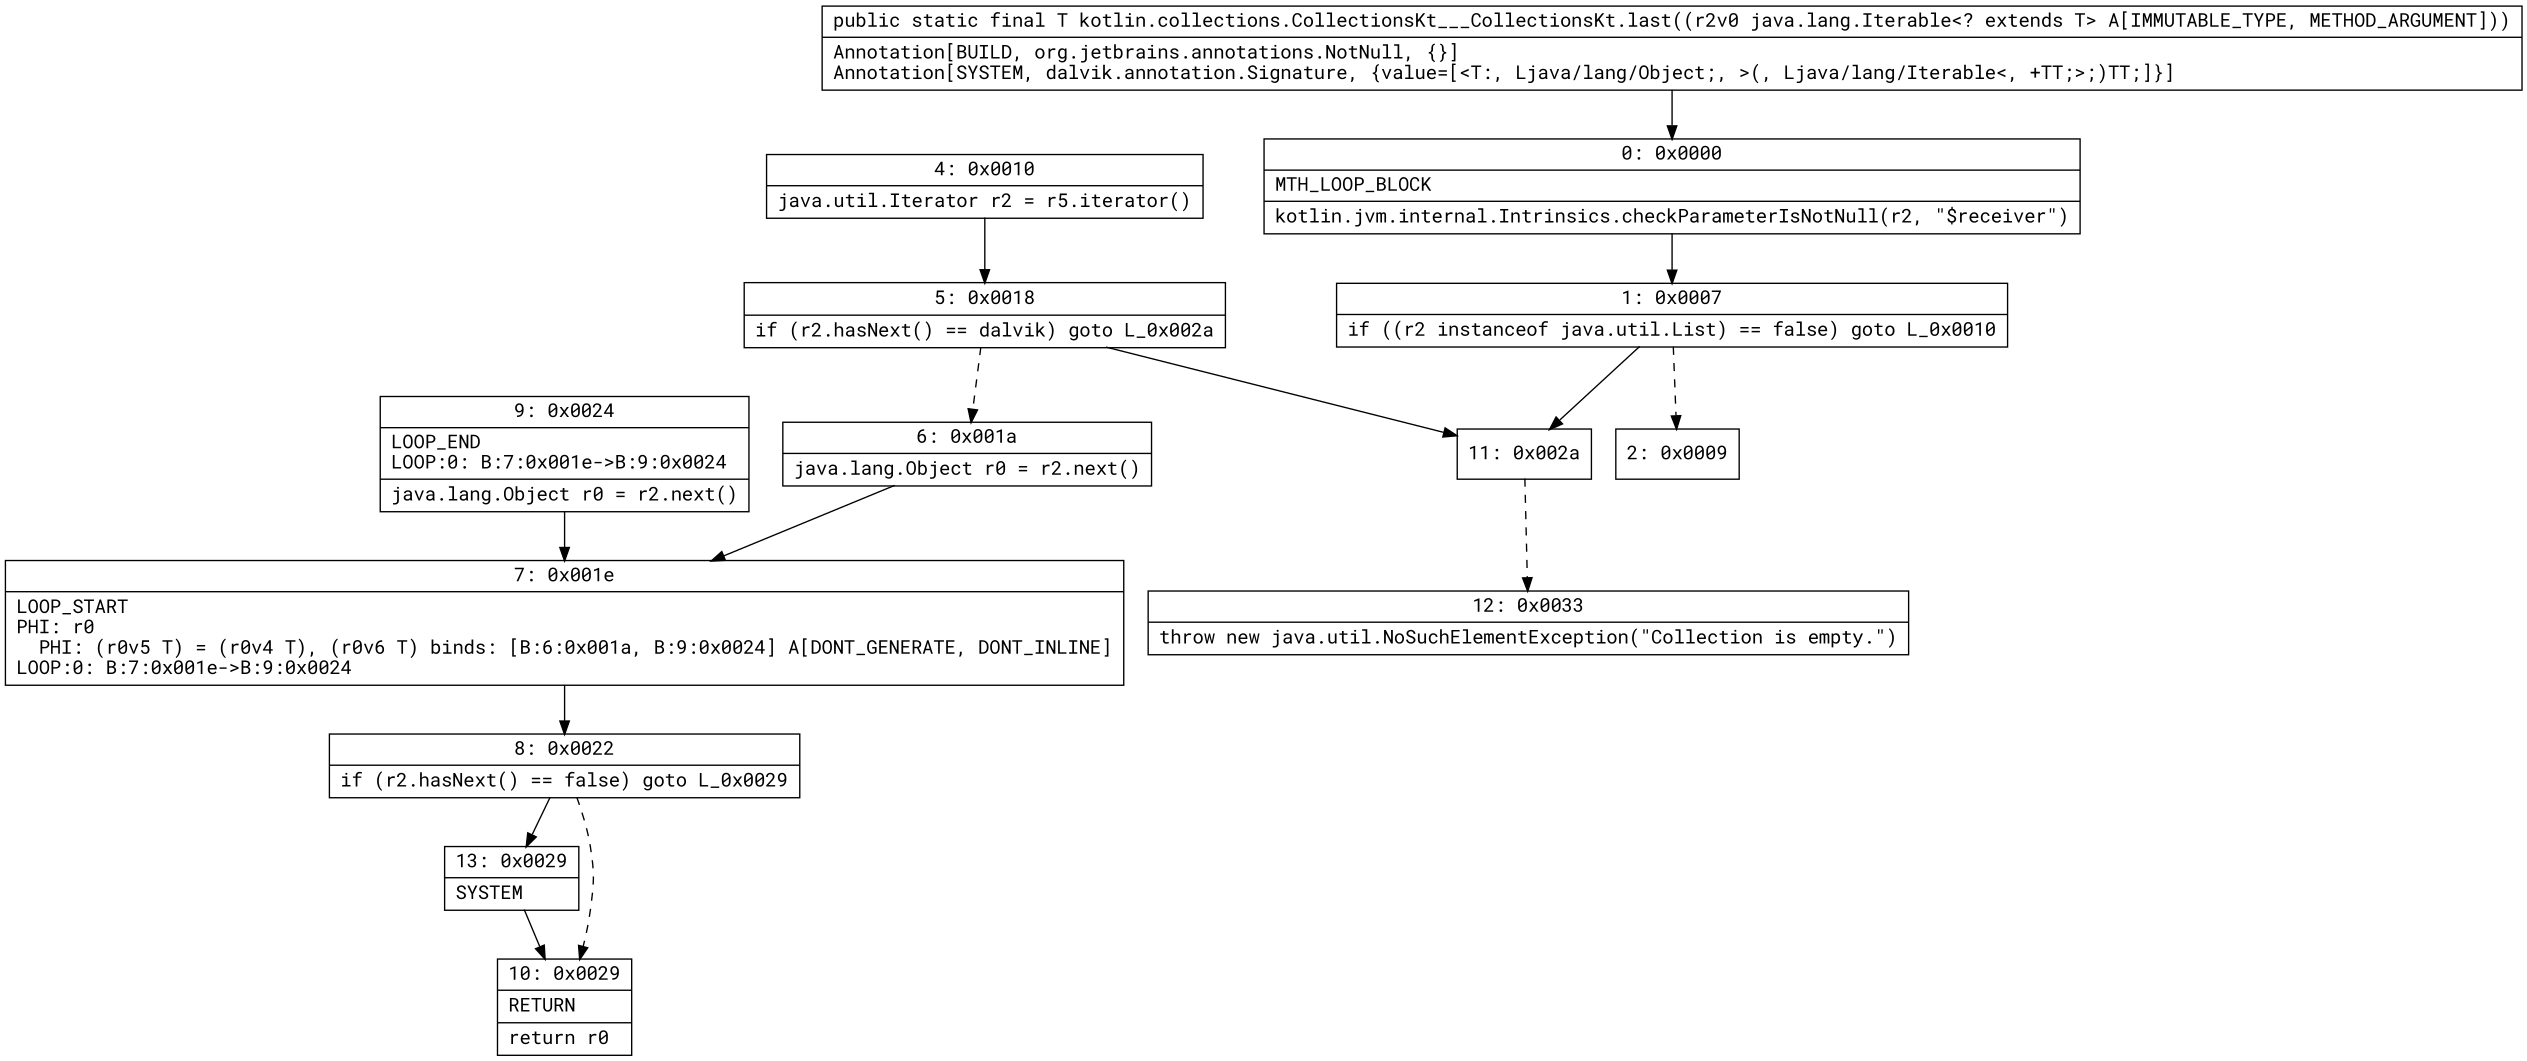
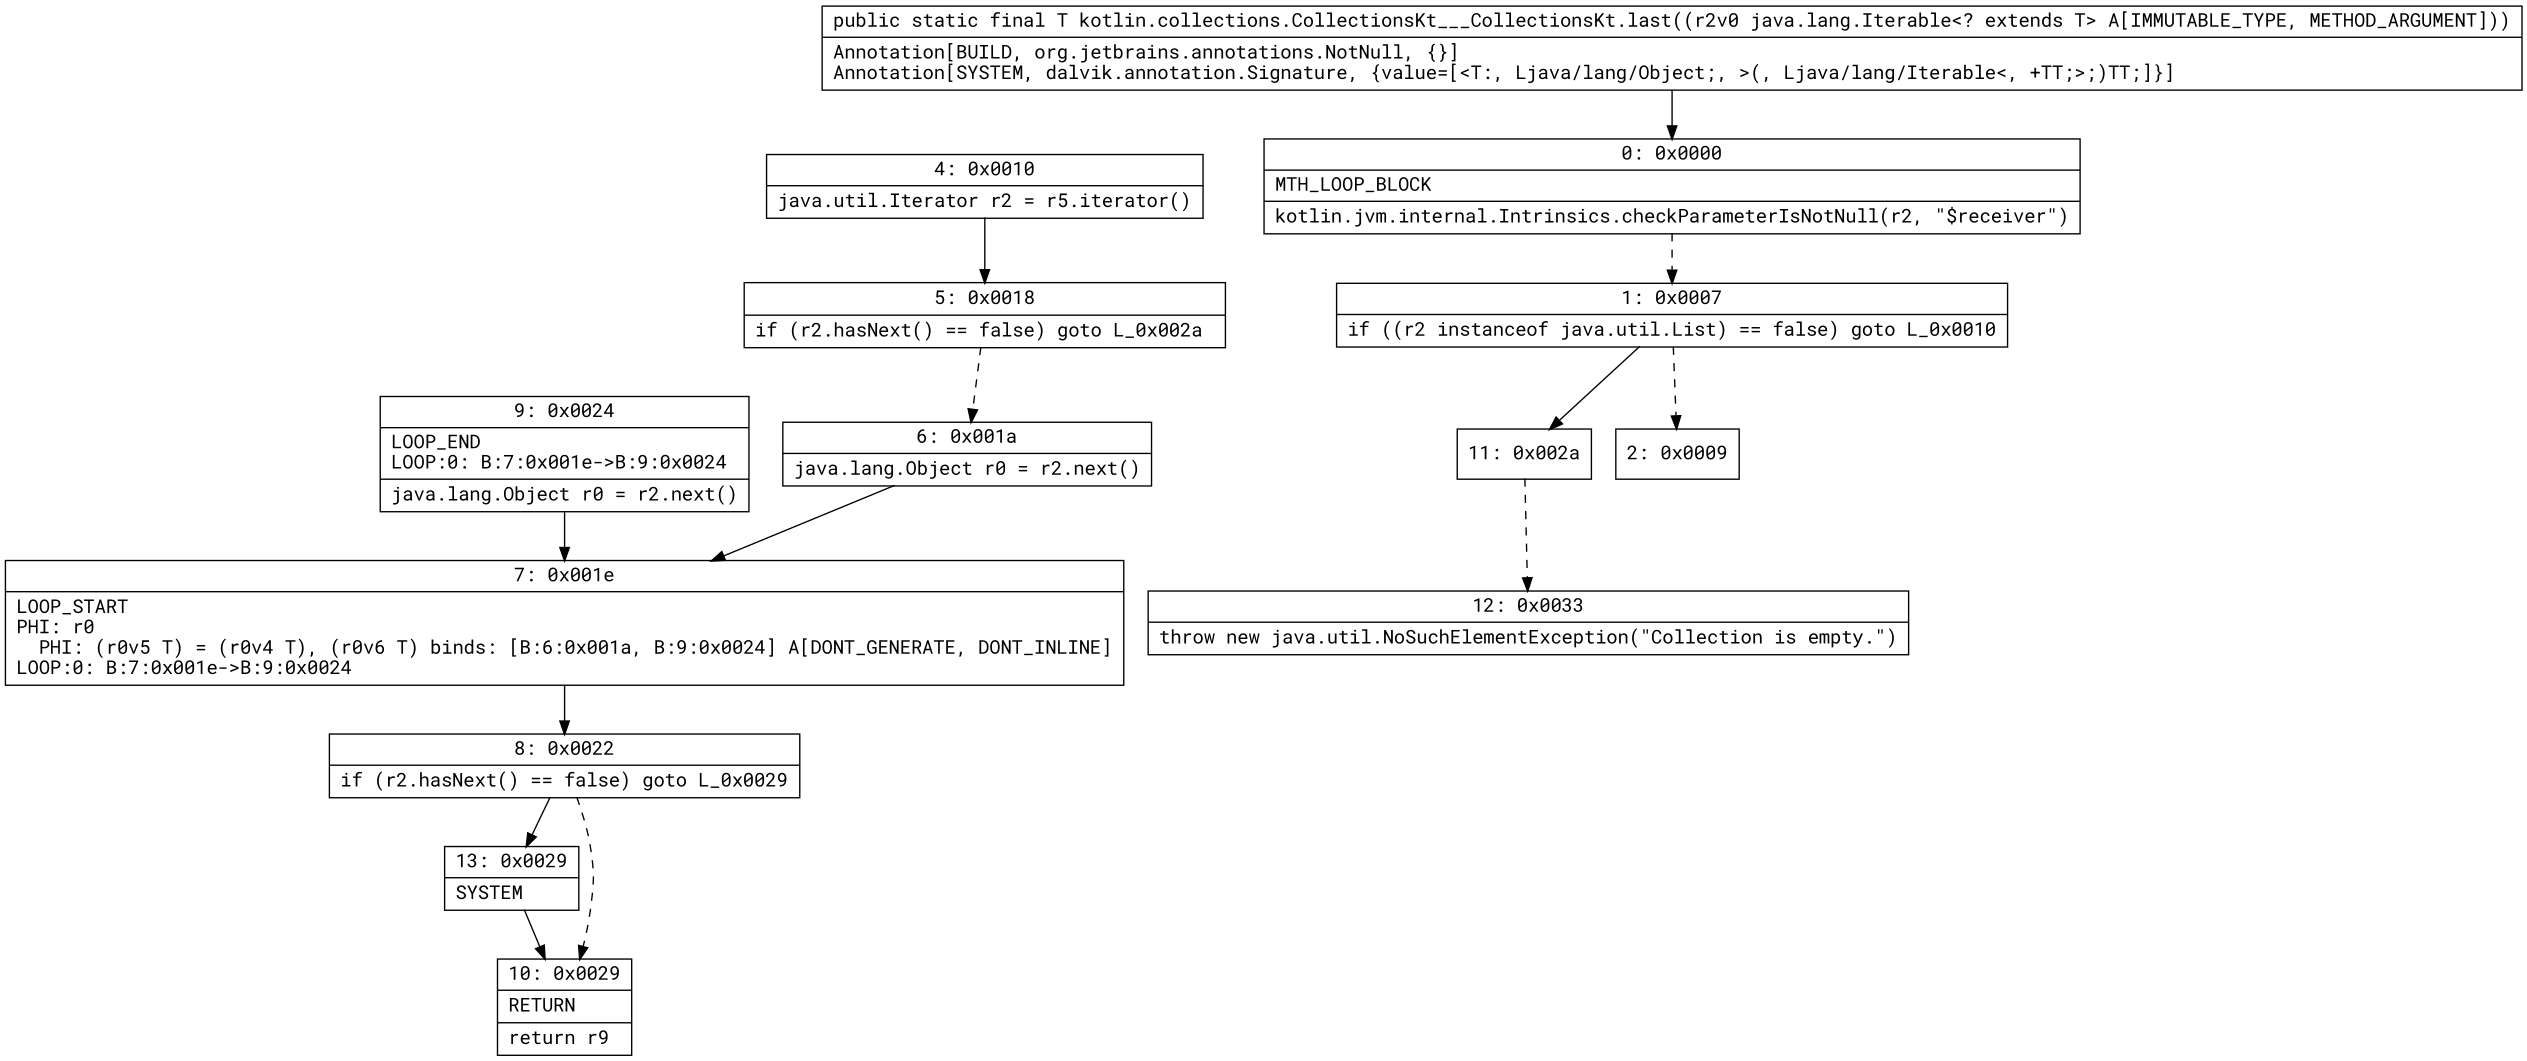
(1672, 252) -> (1672, 252)
(985, 331) -> (979, 331)
(1275, 390) -> none
(559, 1038) -> (559, 1038)
